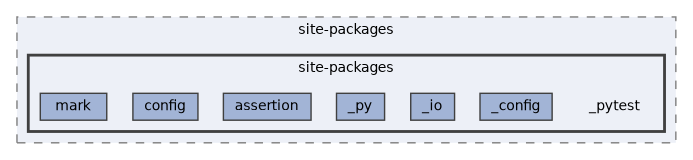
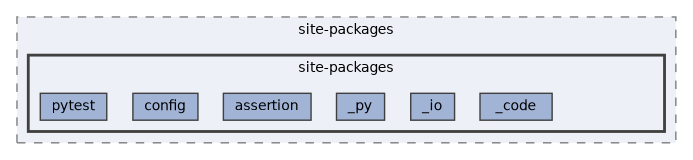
(74, 107) -> (74, 107)
(516, 107) -> (516, 107)
(615, 107) -> none
